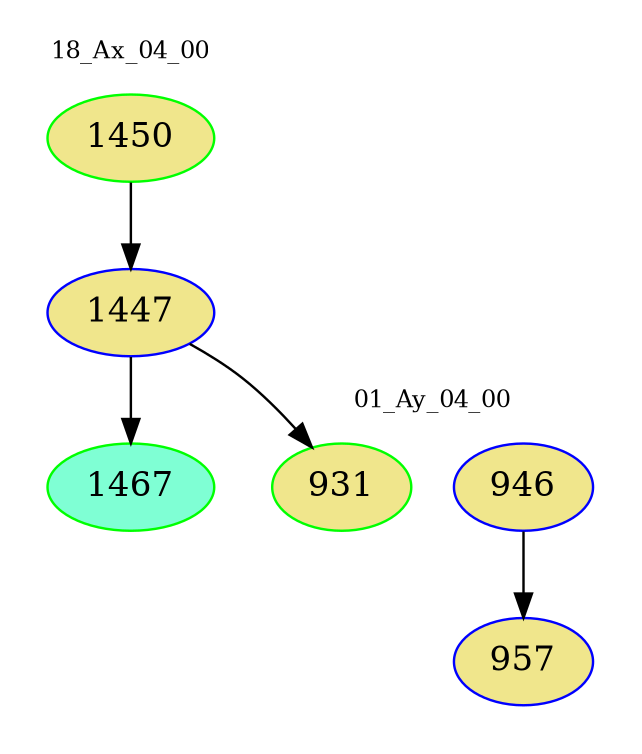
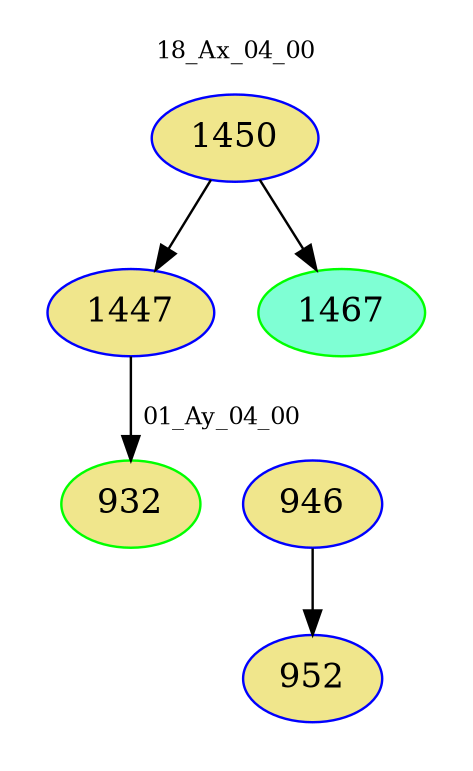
(131, 138) -> (235, 138)
(131, 388) -> (282, 214)
(342, 487) -> (131, 504)
(524, 662) -> (313, 679)
